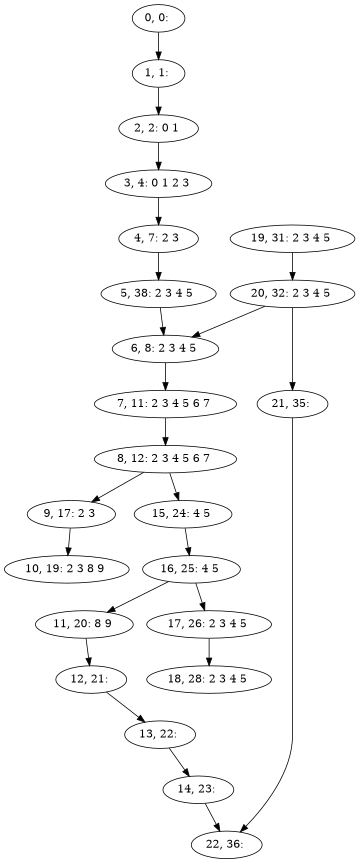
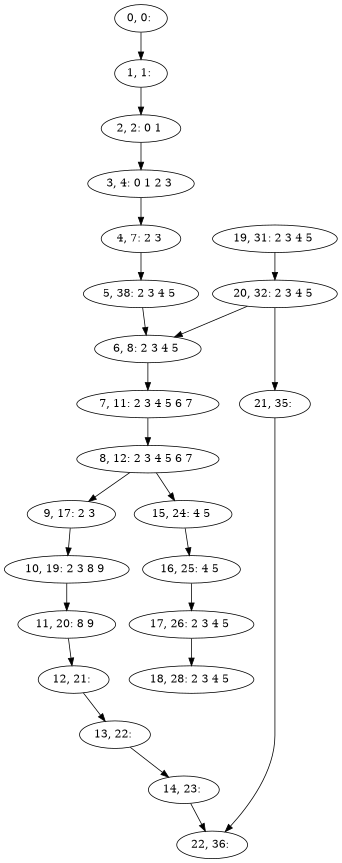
(141, 595) -> (67, 593)
